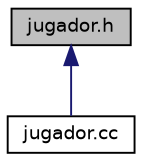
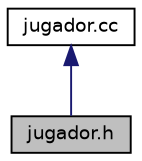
(71, 91) -> (71, 91)
